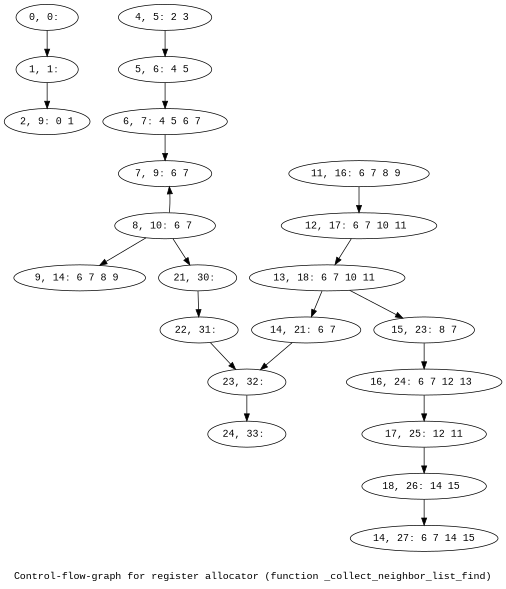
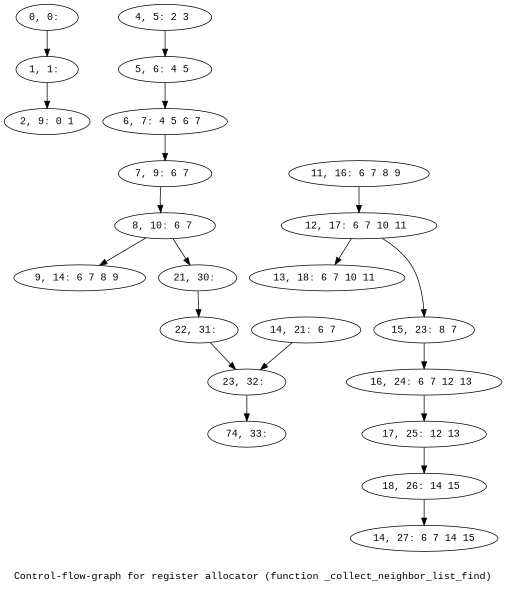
(170, 203) -> (160, 196)
(318, 301) -> none
(373, 302) -> (413, 268)
(247, 434) -> (247, 434)
(424, 434) -> (424, 434)
